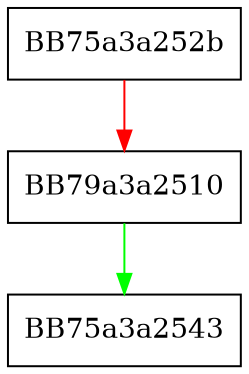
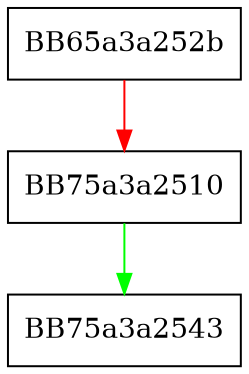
(124, 44) -> (124, 44)
(124, 187) -> (124, 187)
